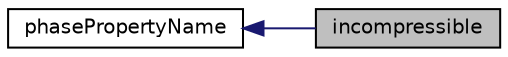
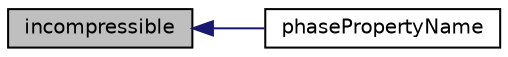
(290, 28) -> (239, 28)
